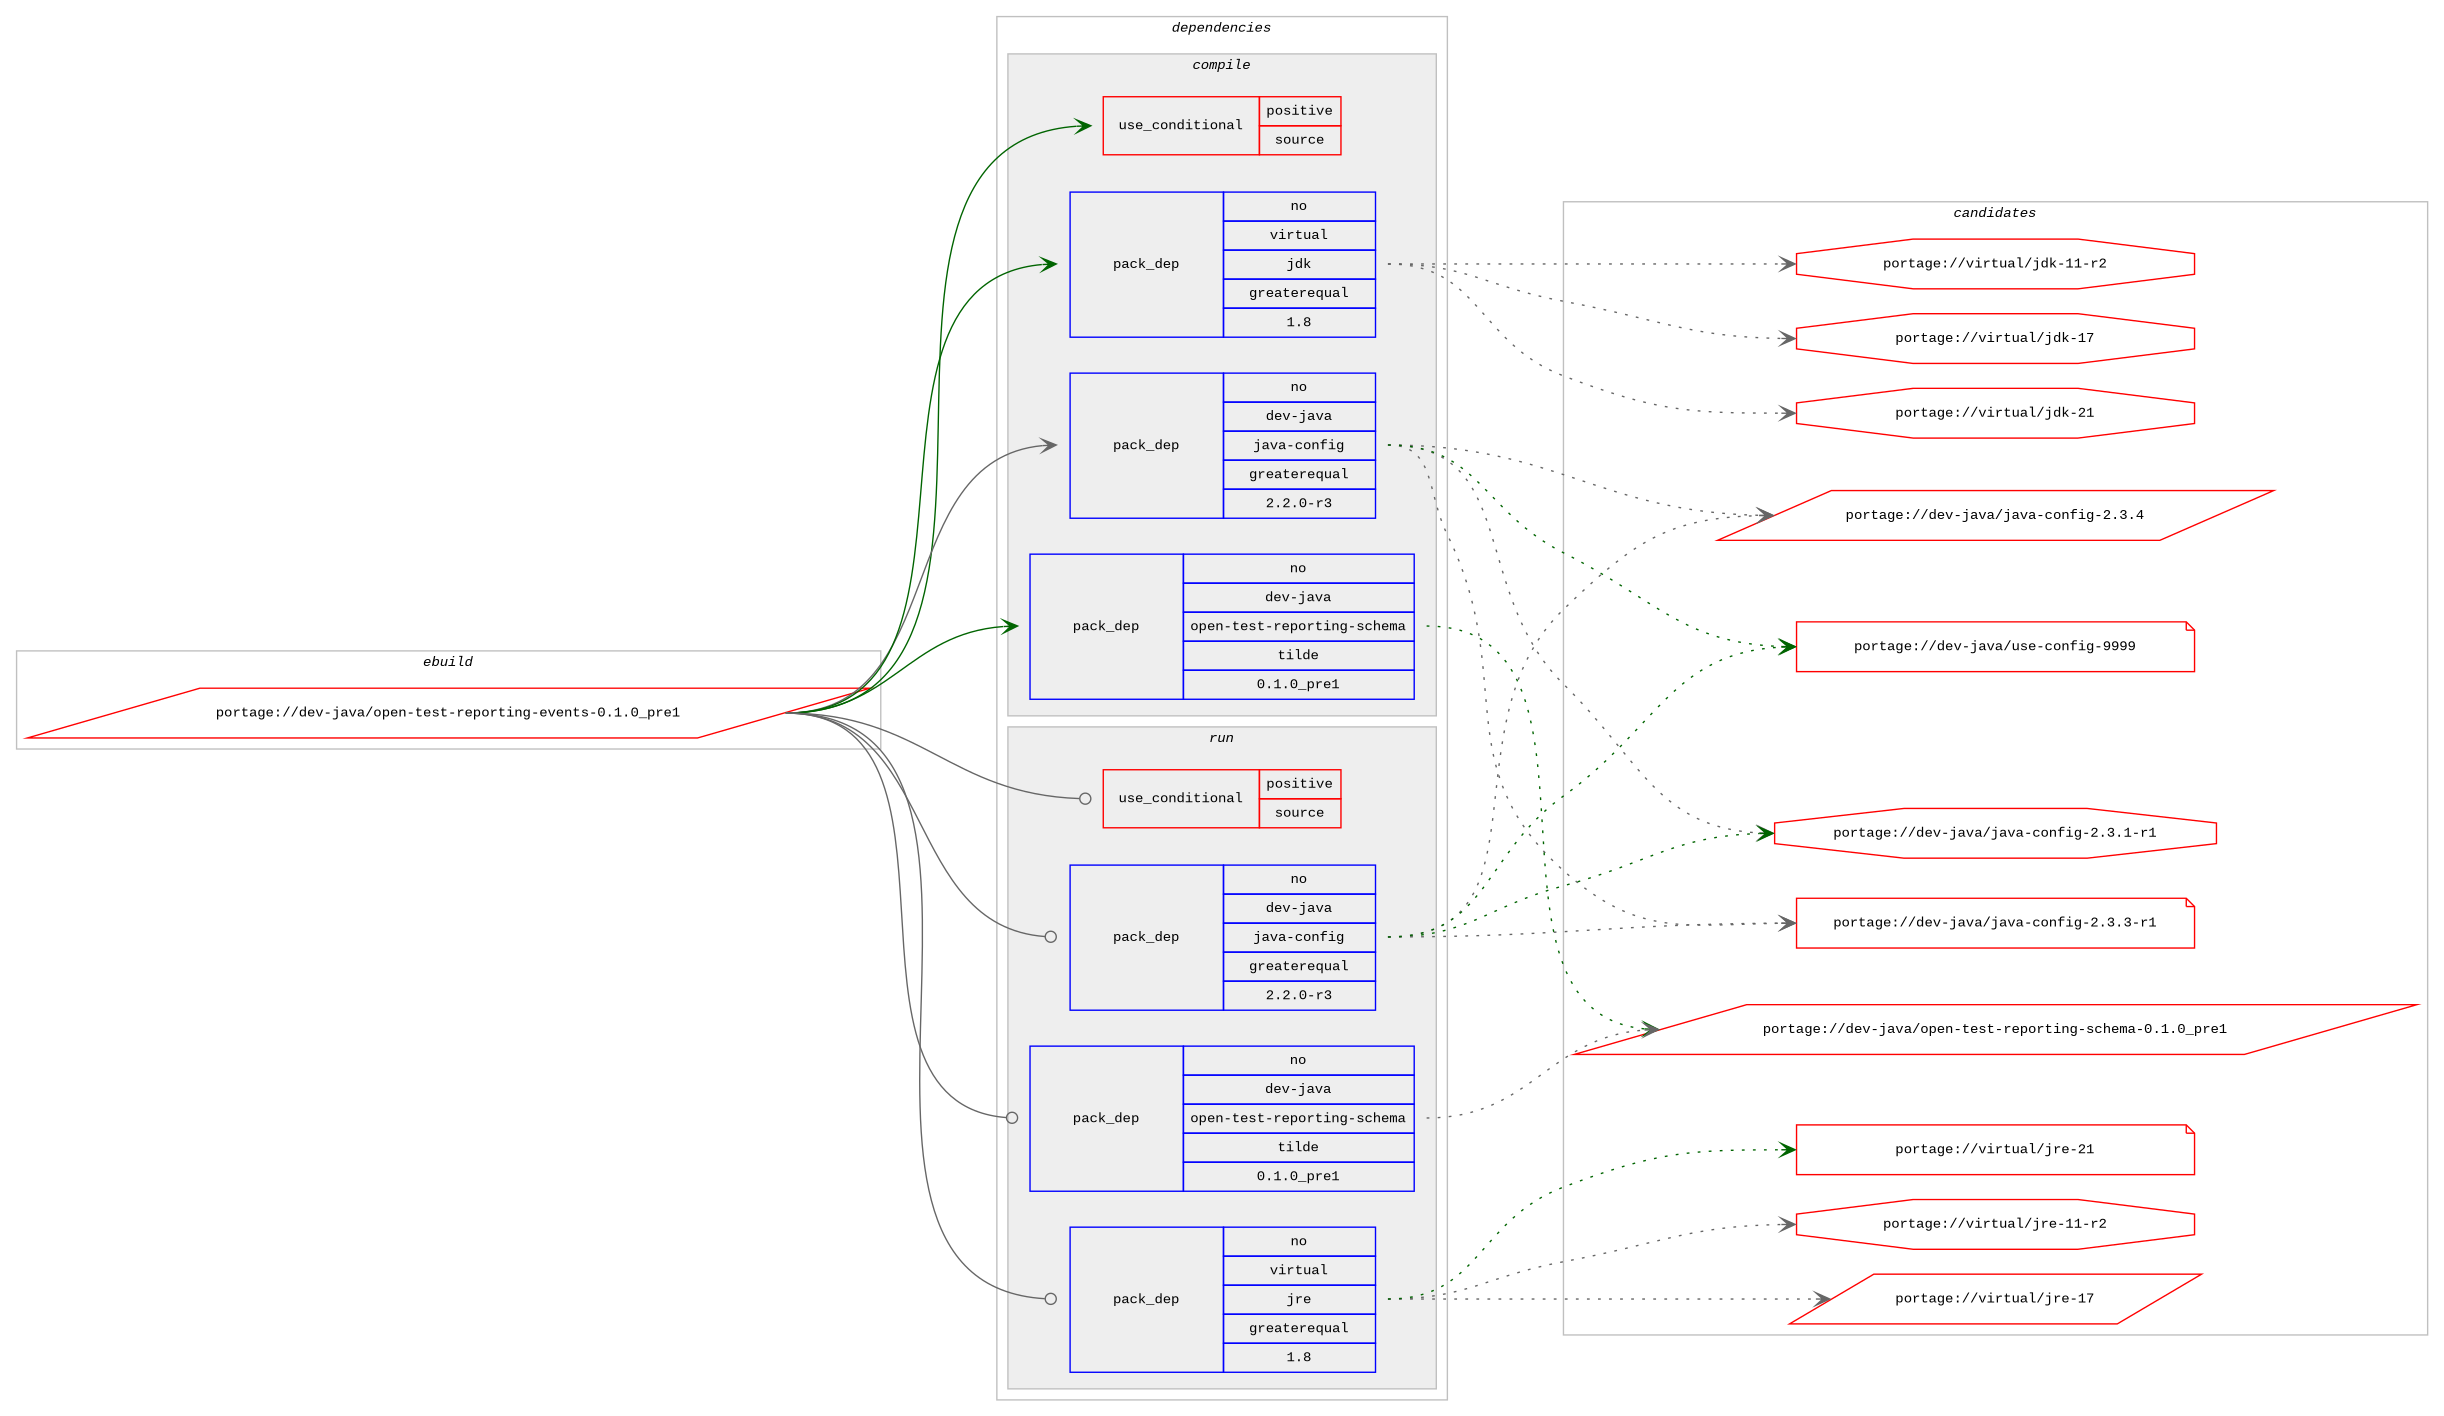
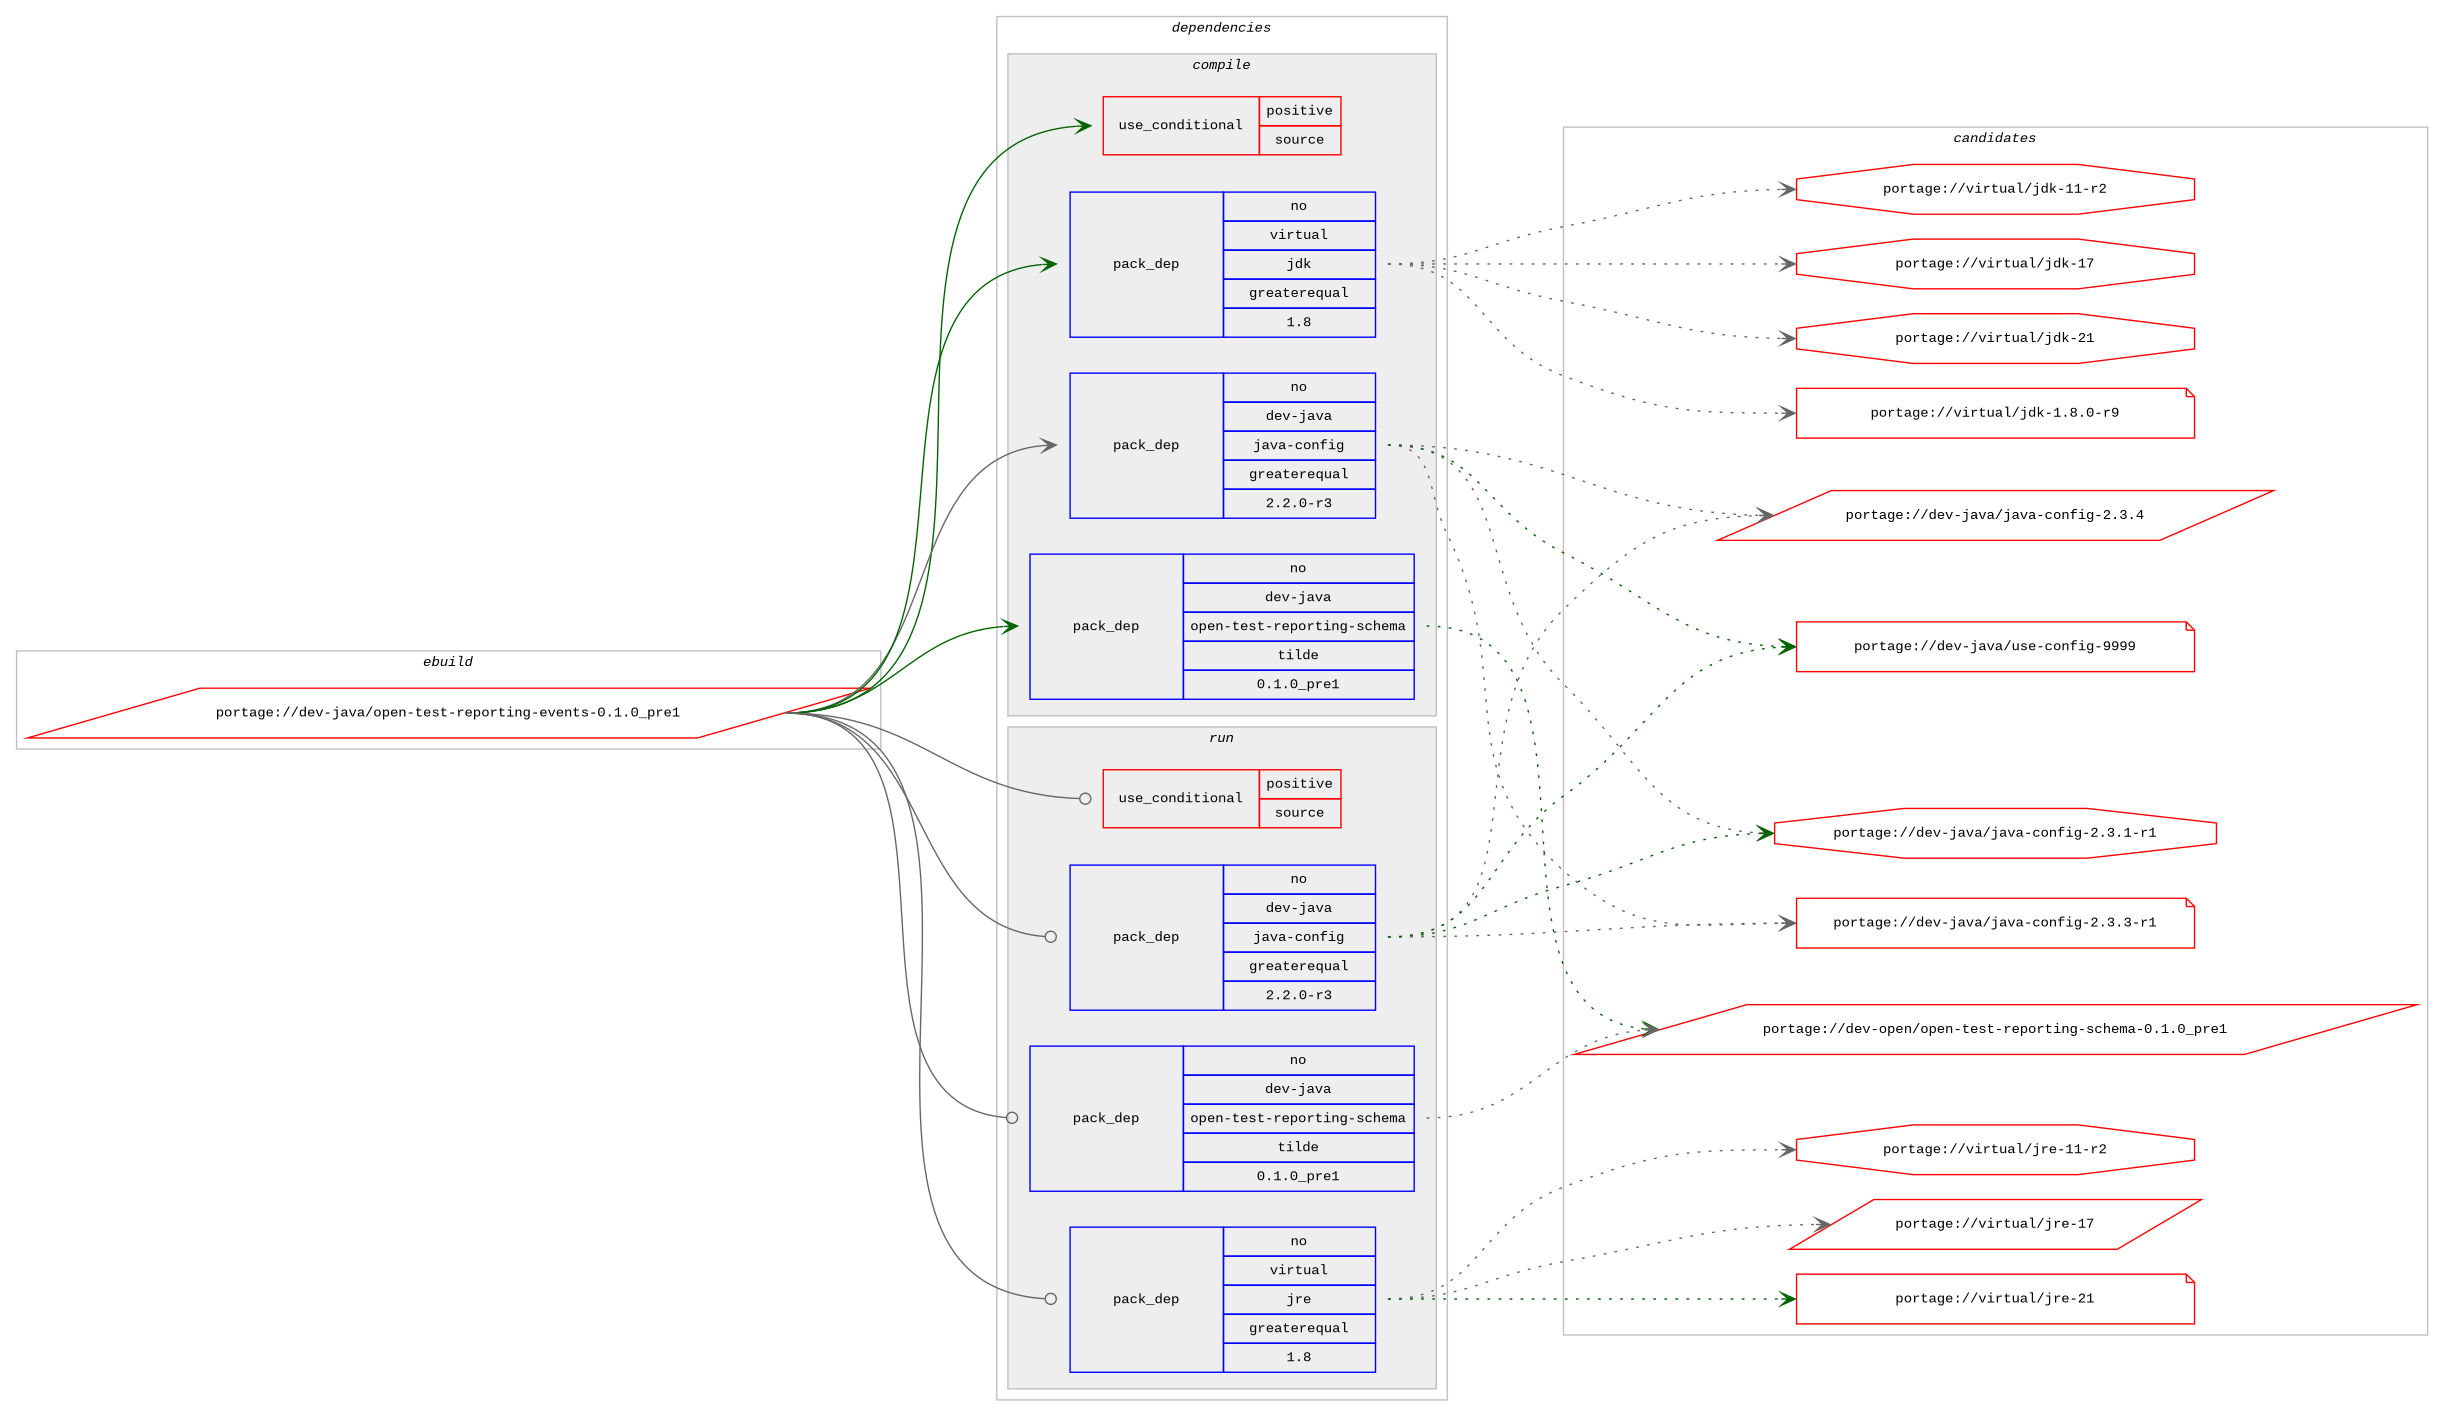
none -> (1996, 413)
(1996, 1030) -> (1996, 1030)
